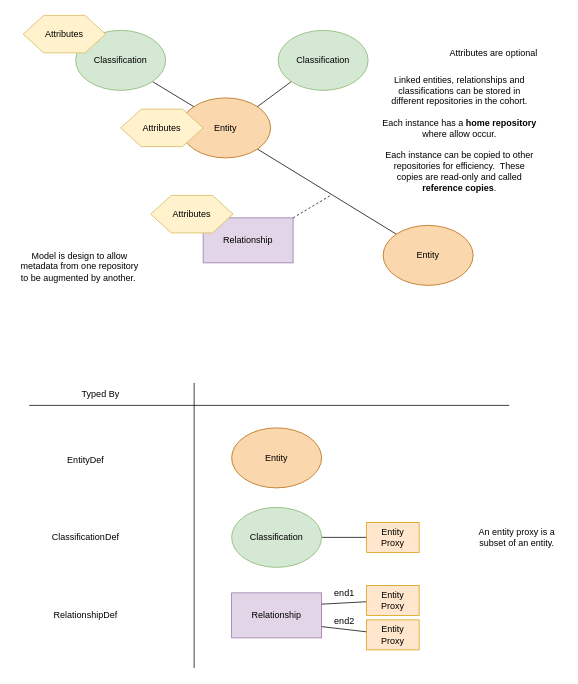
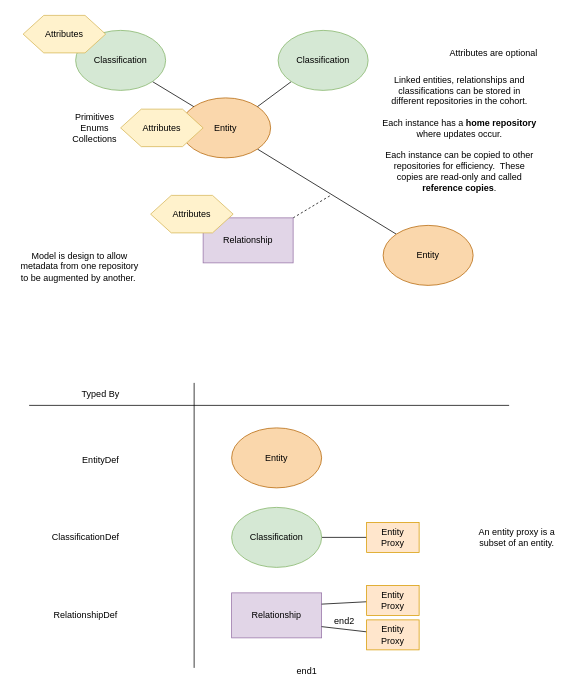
none -> (94, 128)
(459, 134) -> (459, 134)
(85, 460) -> (100, 460)
(344, 593) -> (306, 672)
